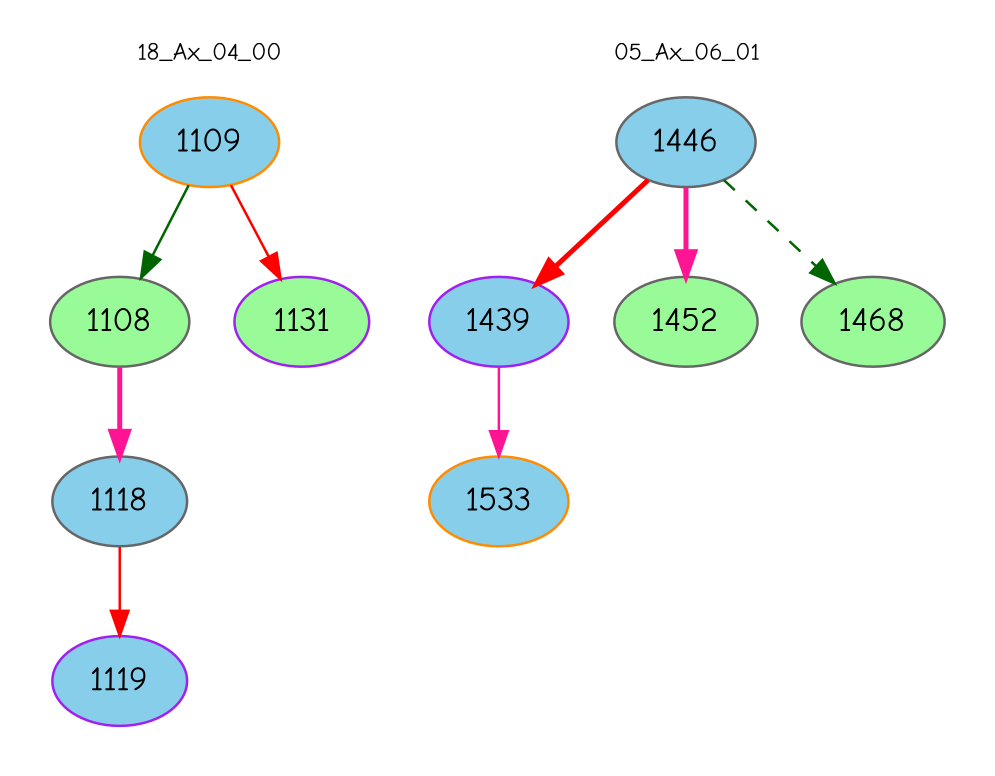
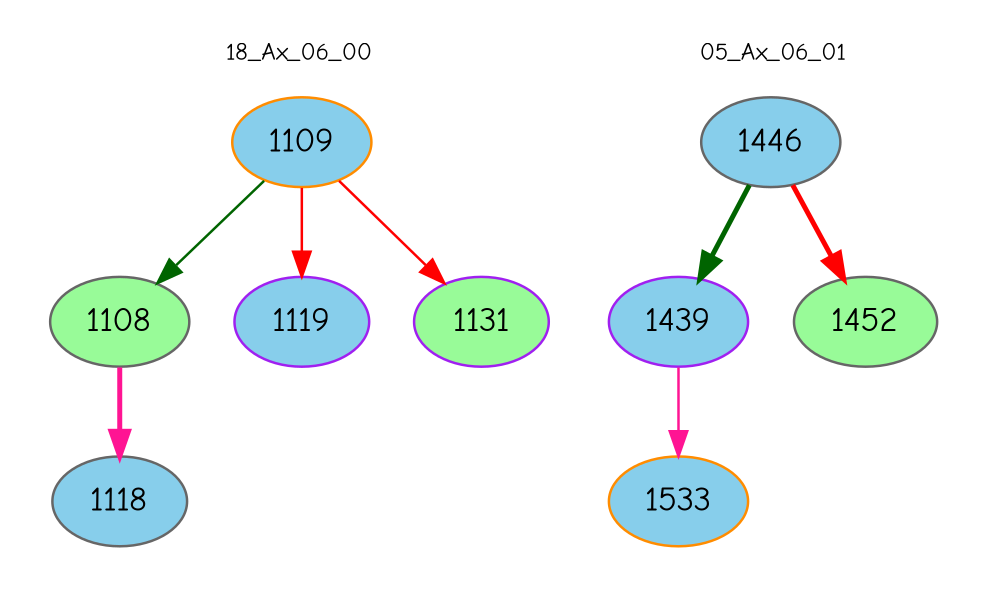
(210, 54) -> (299, 54)
(686, 220) -> (812, 221)
(602, 223) -> (731, 221)
(873, 322) -> none
(120, 579) -> (302, 220)
